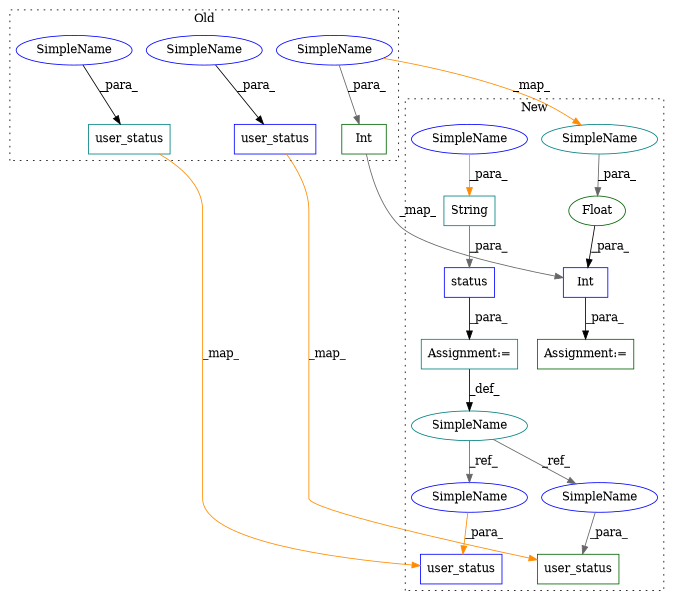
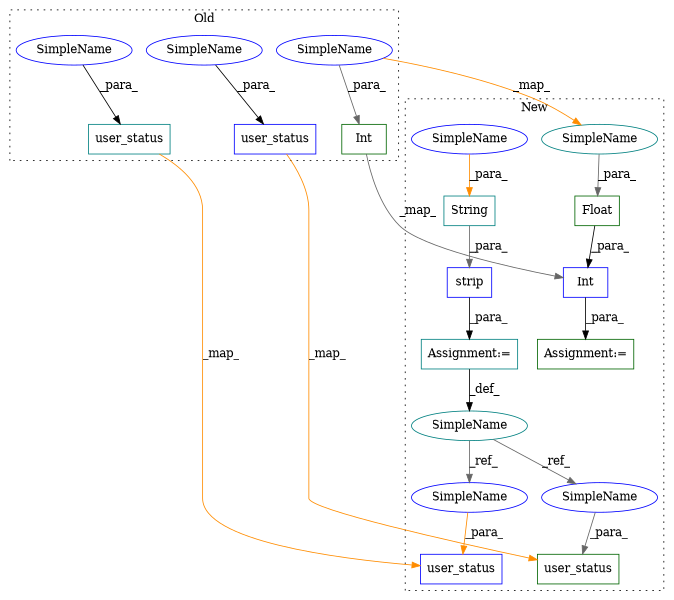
(597, 211) -> (597, 211)
(469, 282) -> (469, 282)
